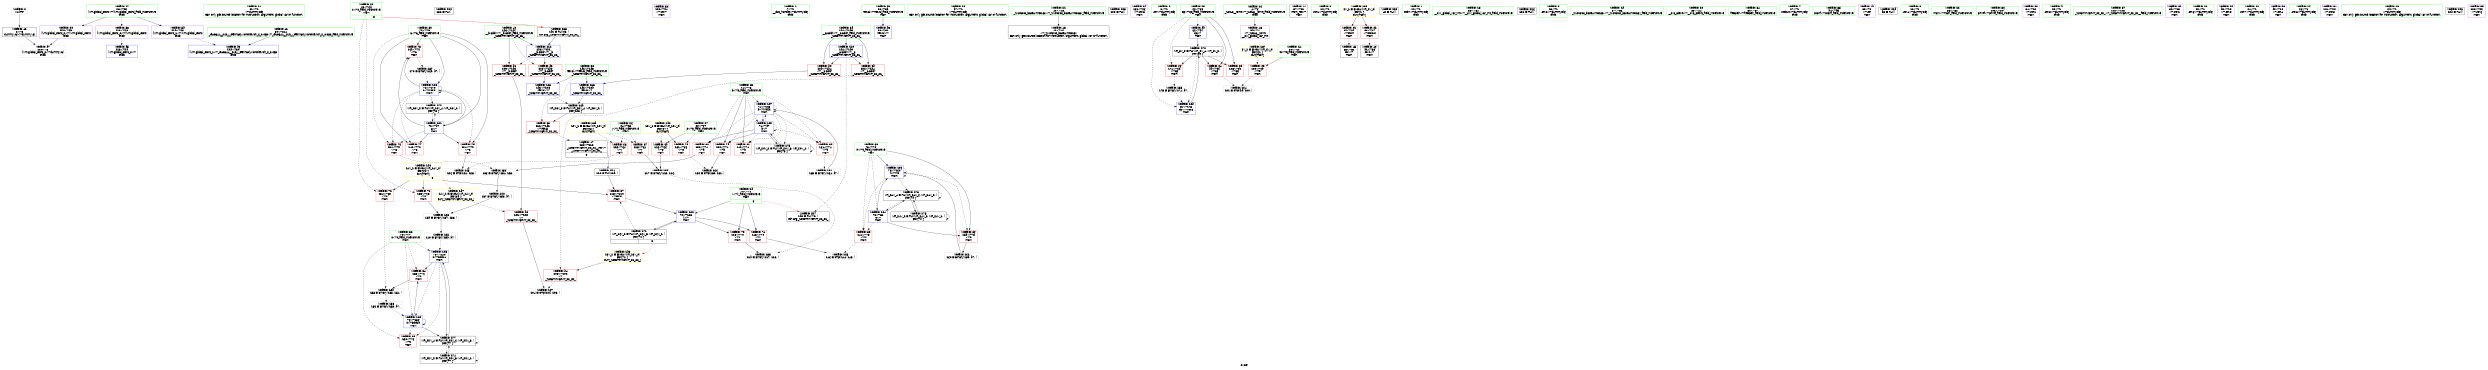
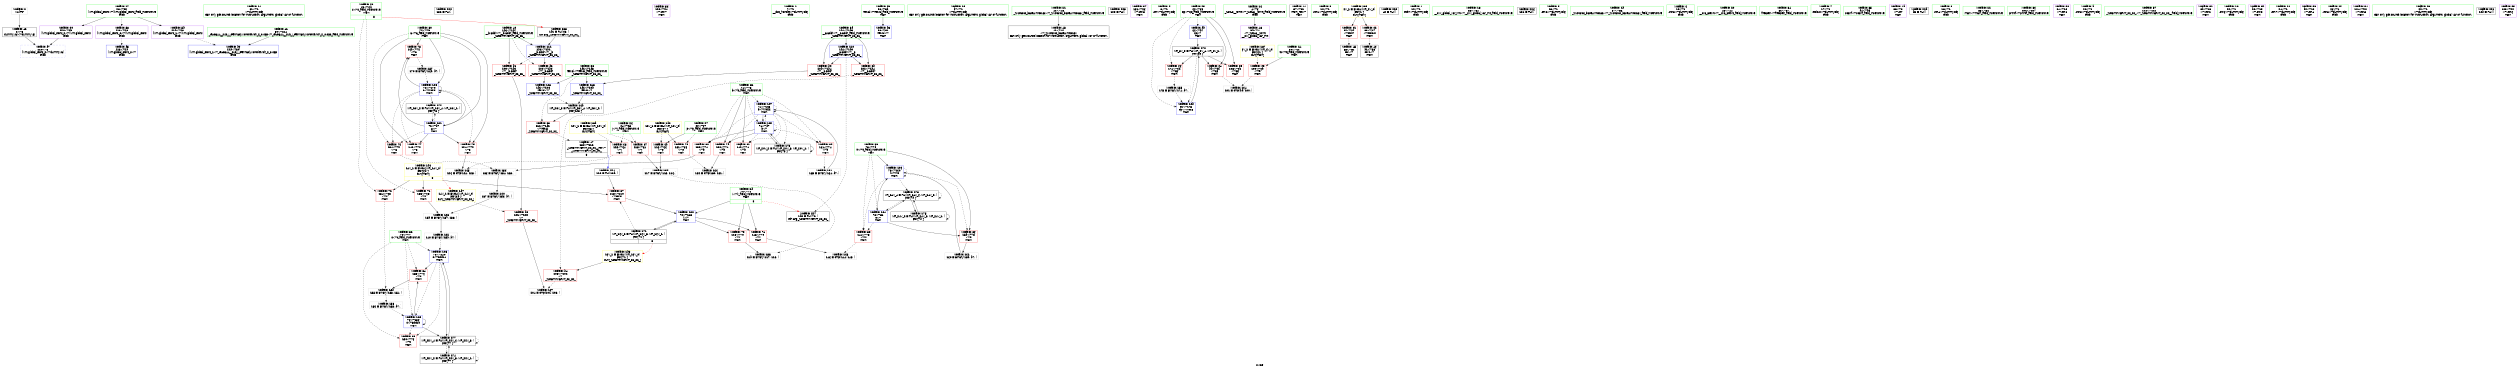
none -> (1681, 11)
